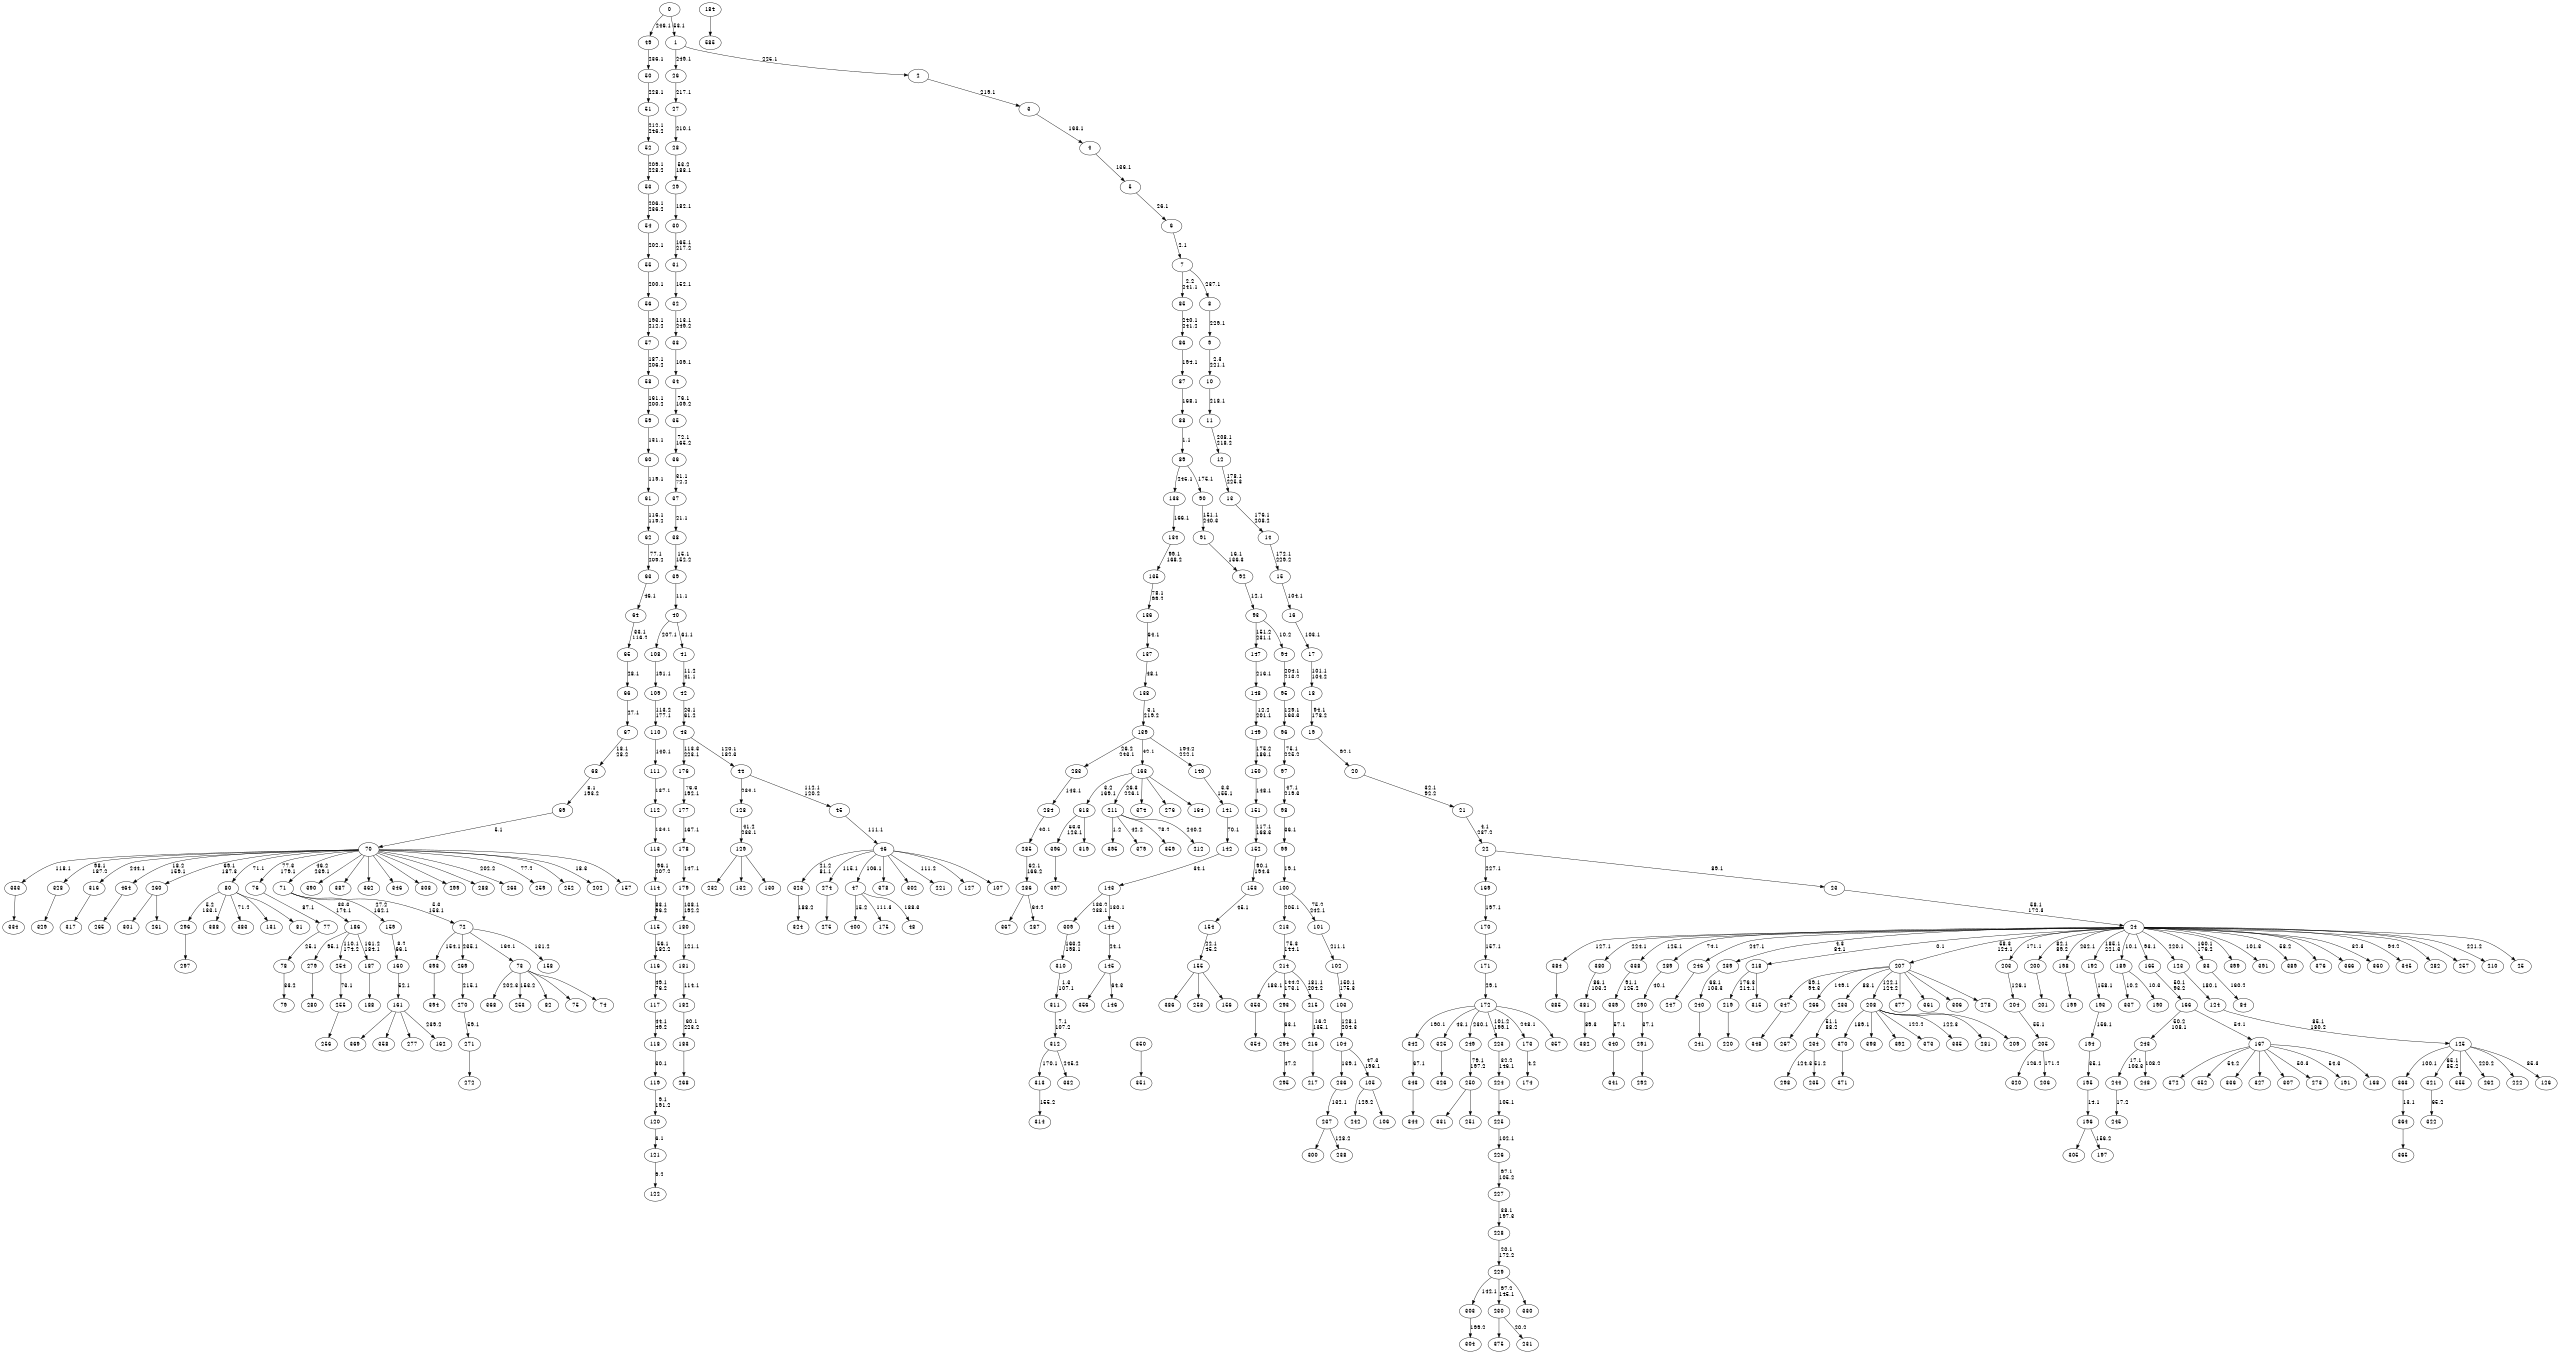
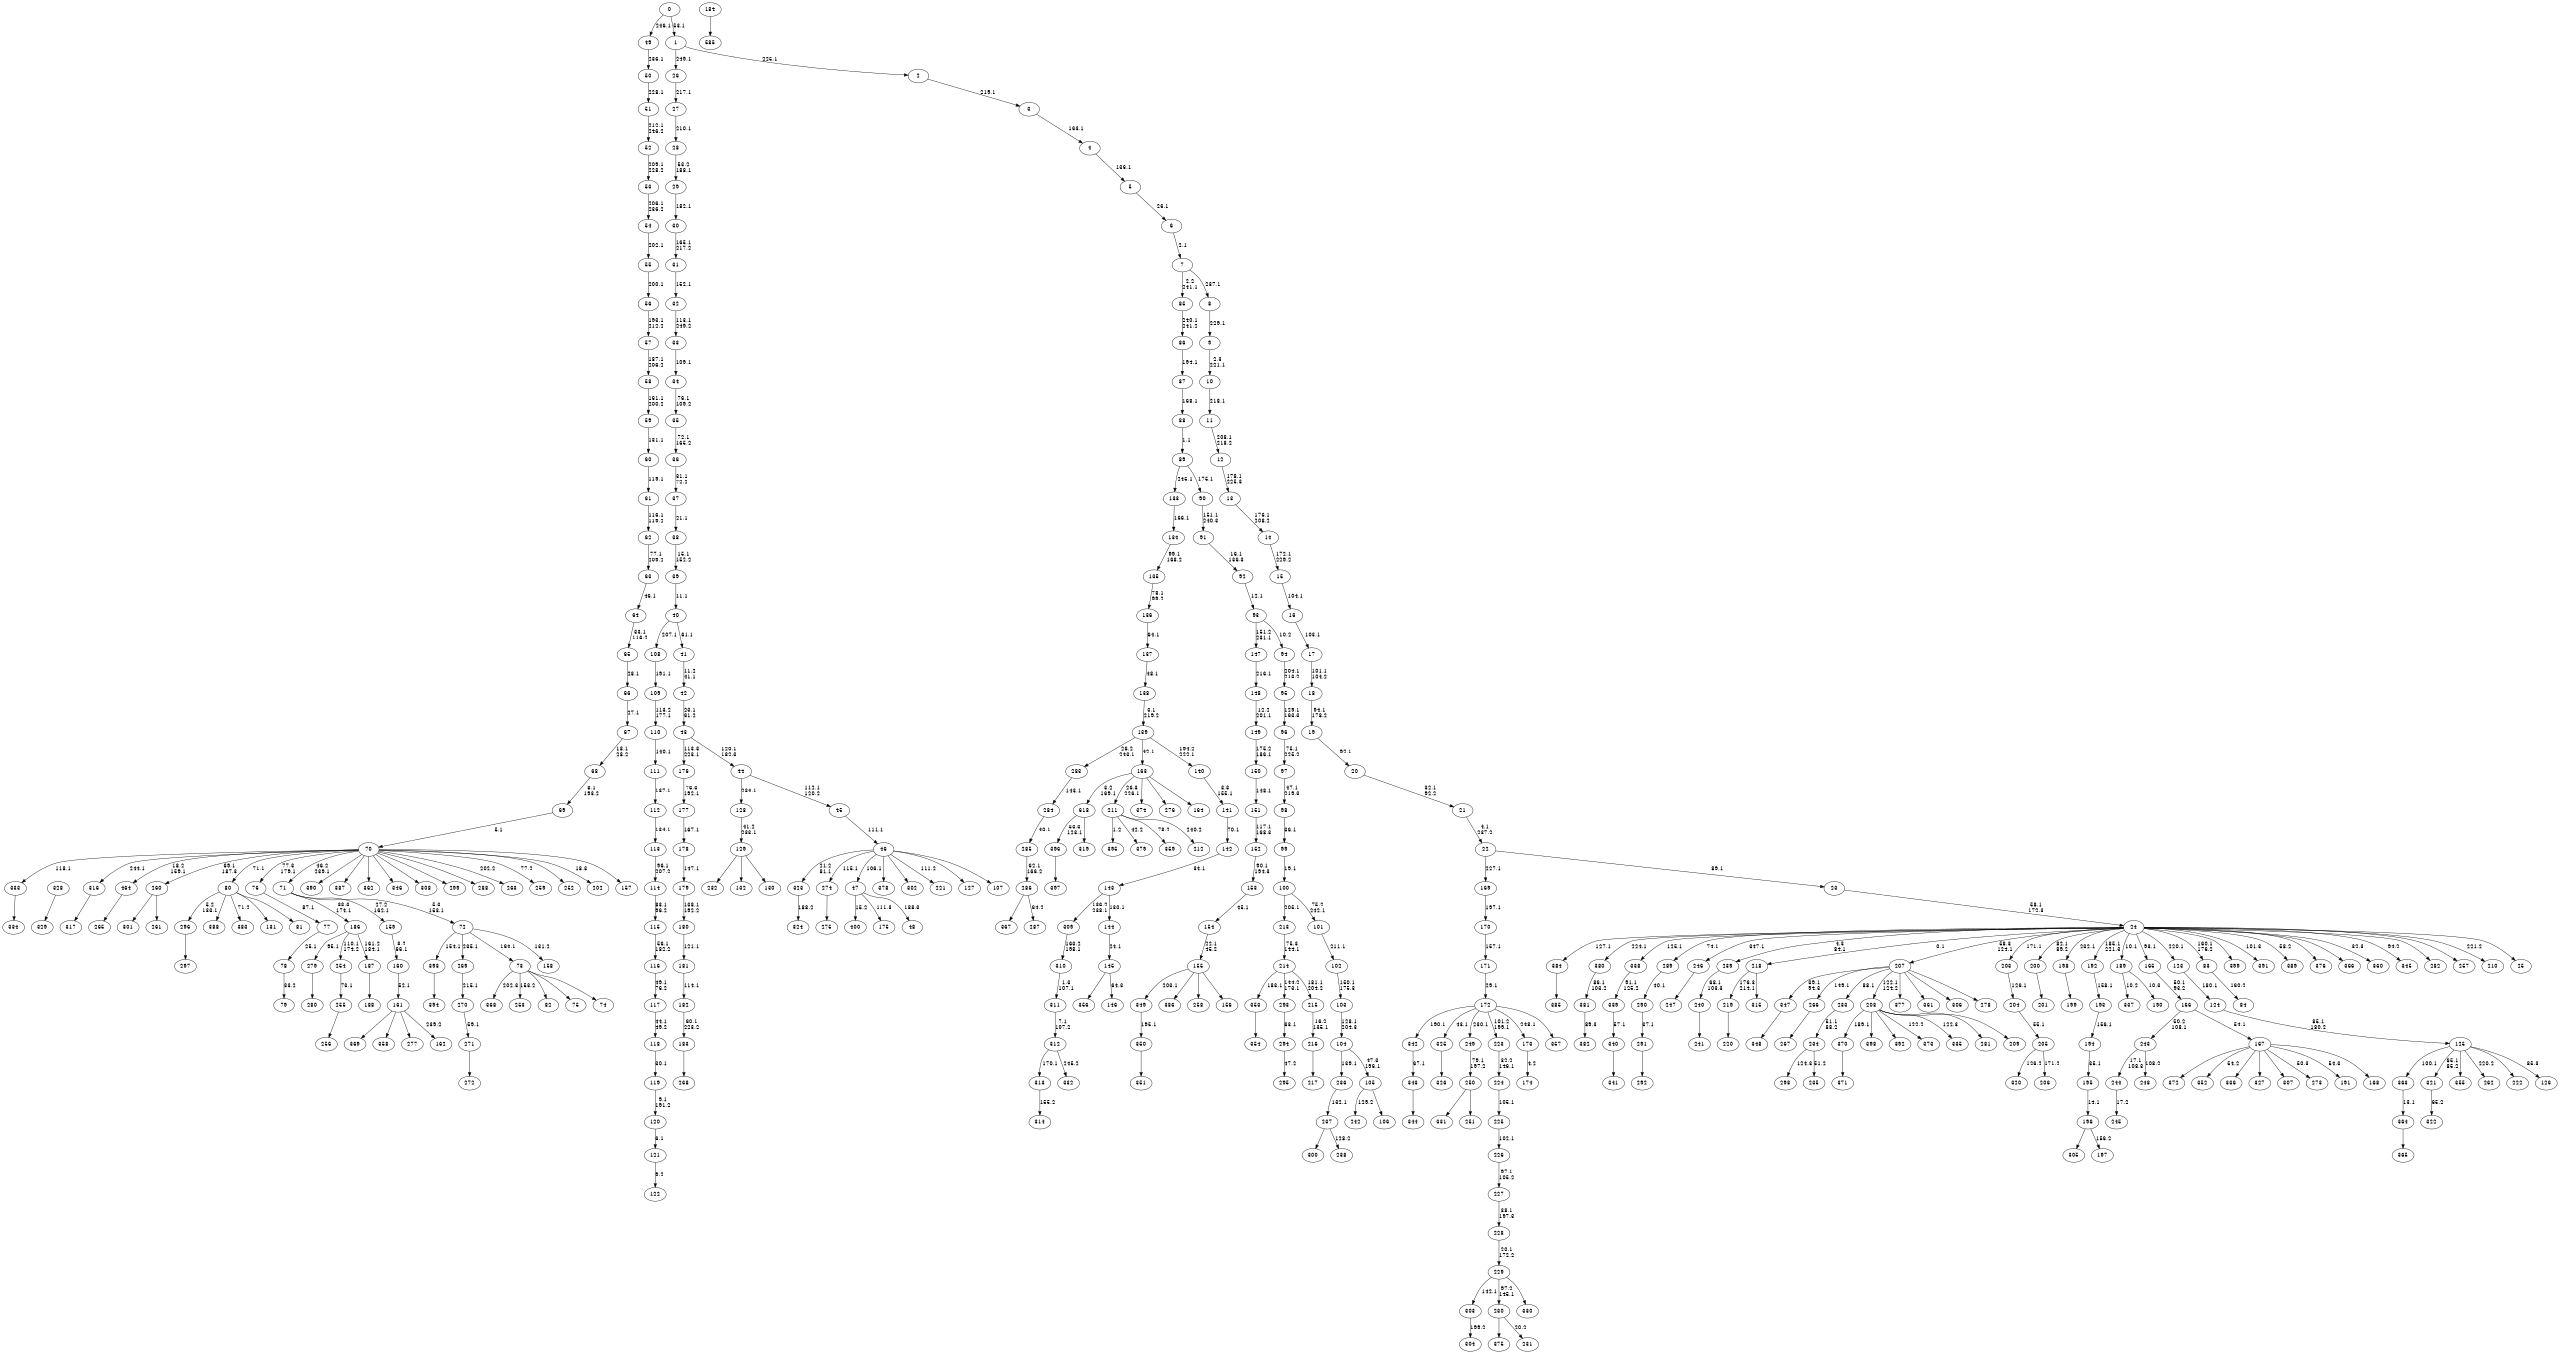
(210, 854) -> none
(1757, 947) -> (1757, 947)
none -> (1141, 1005)
